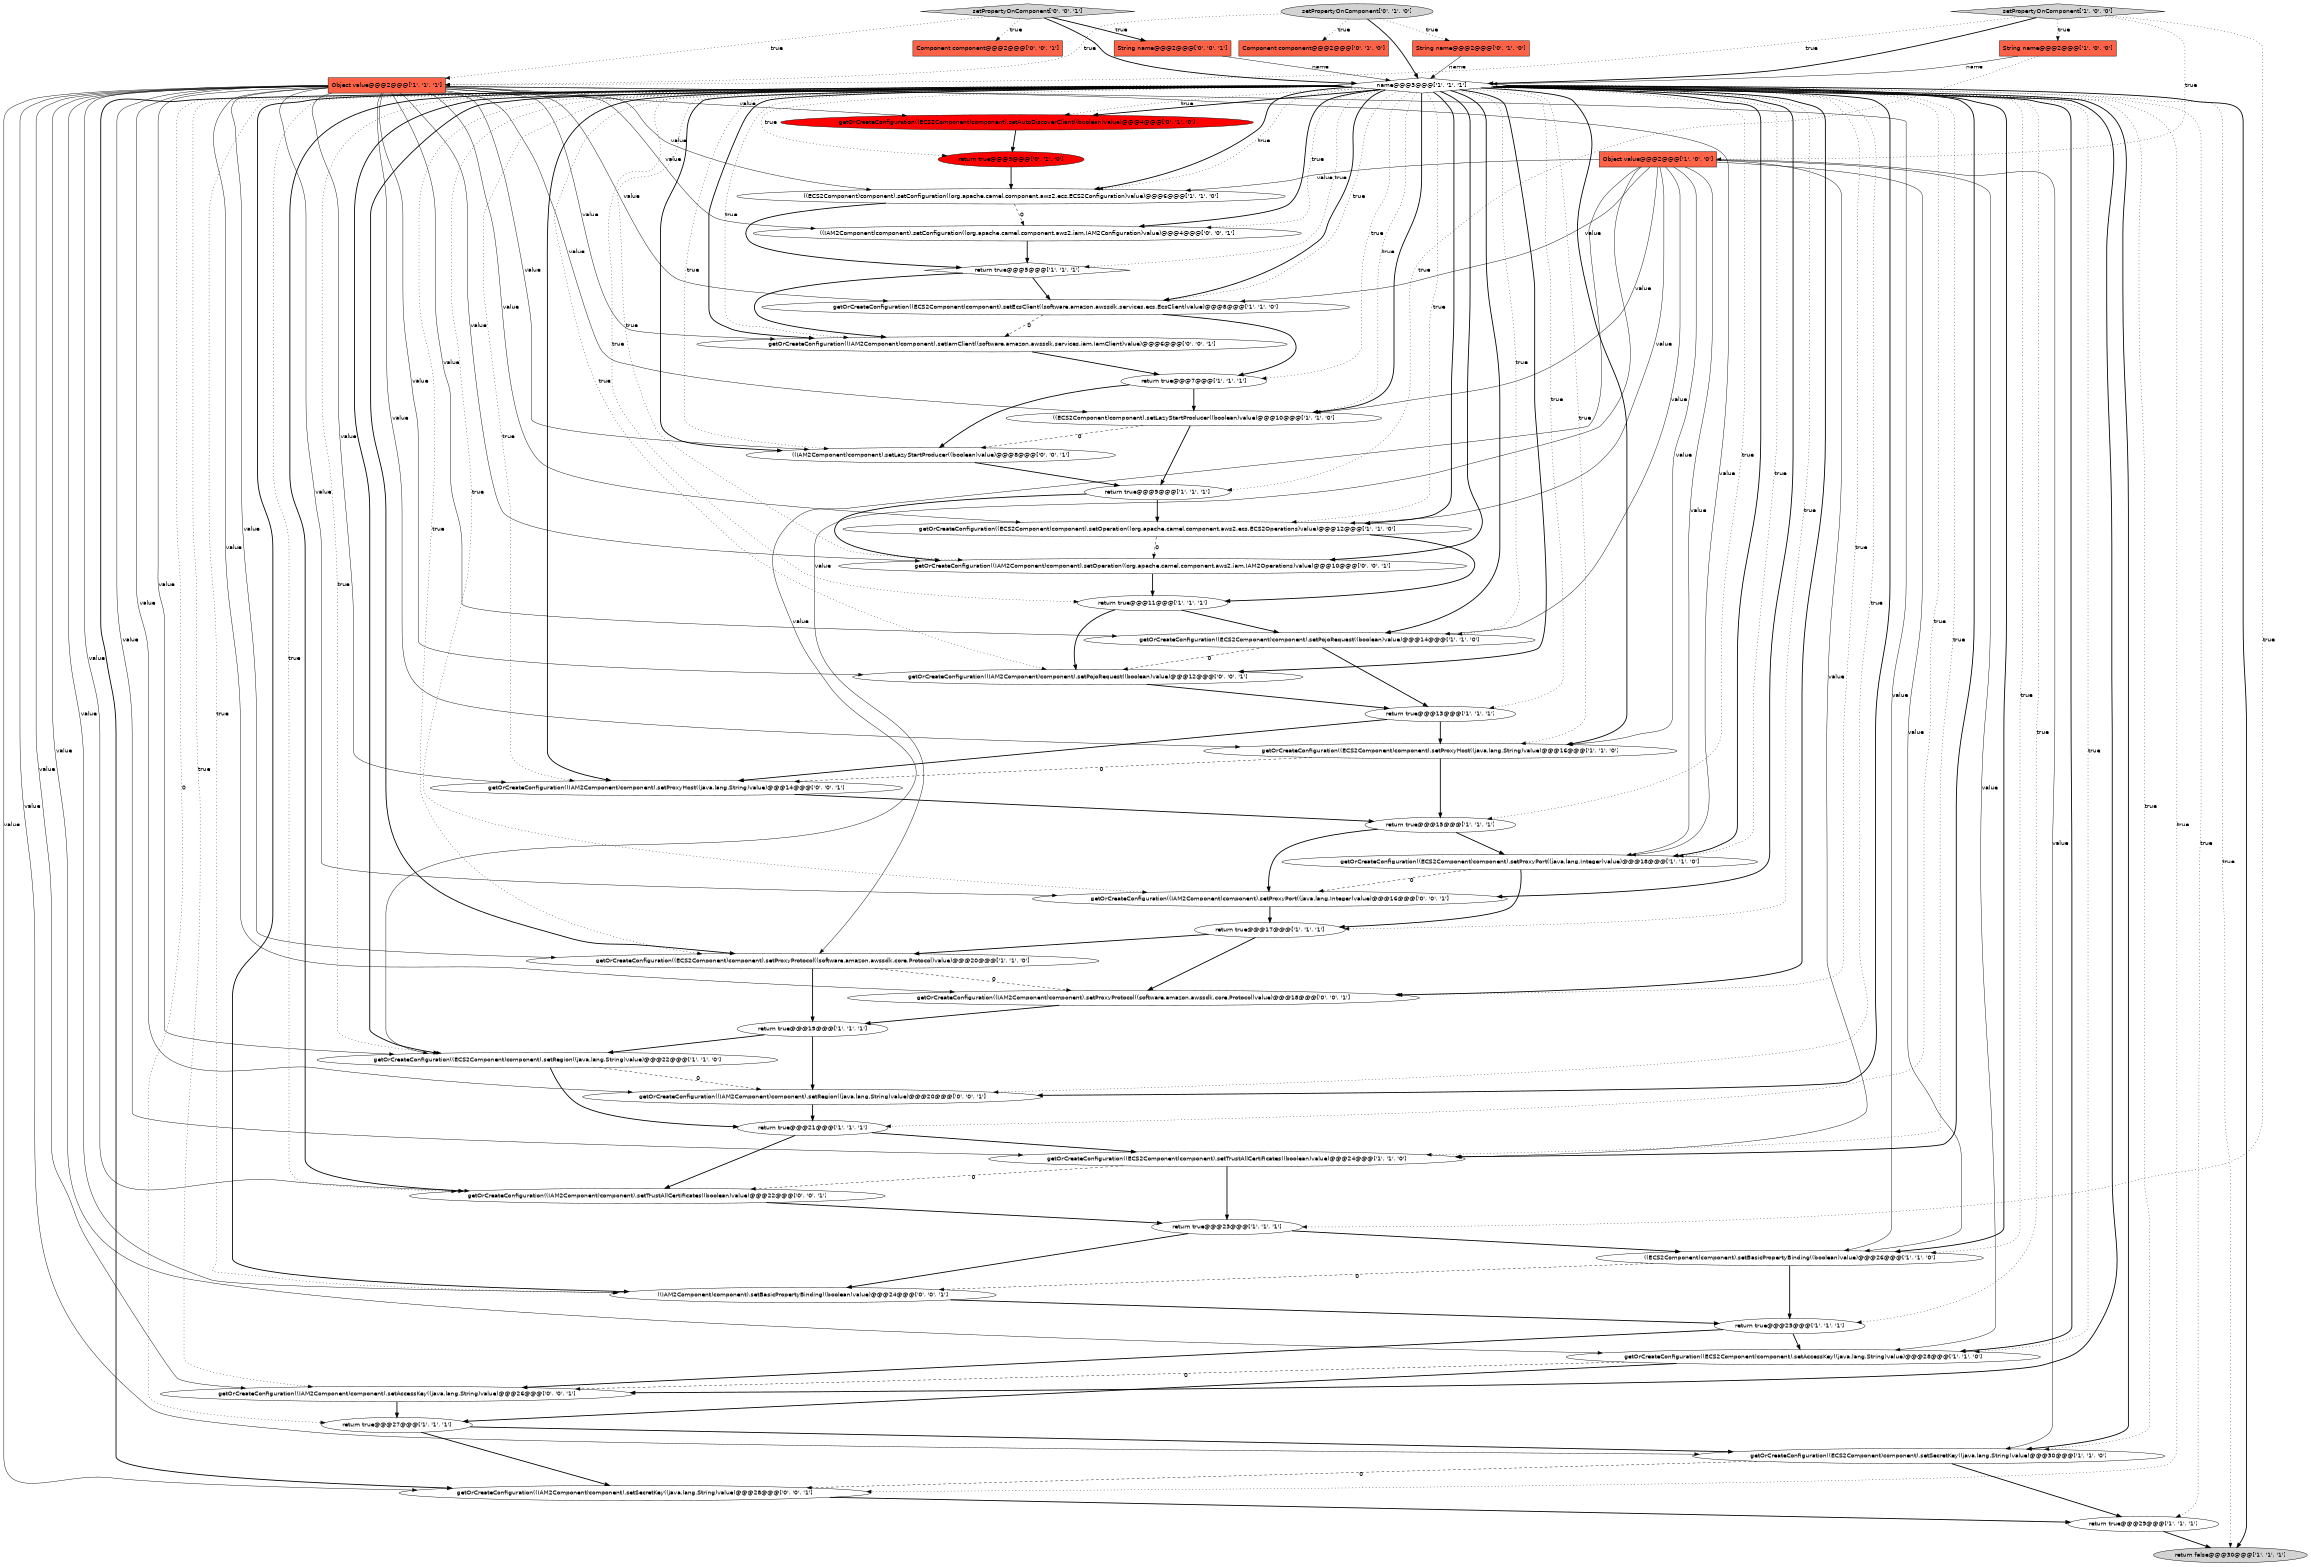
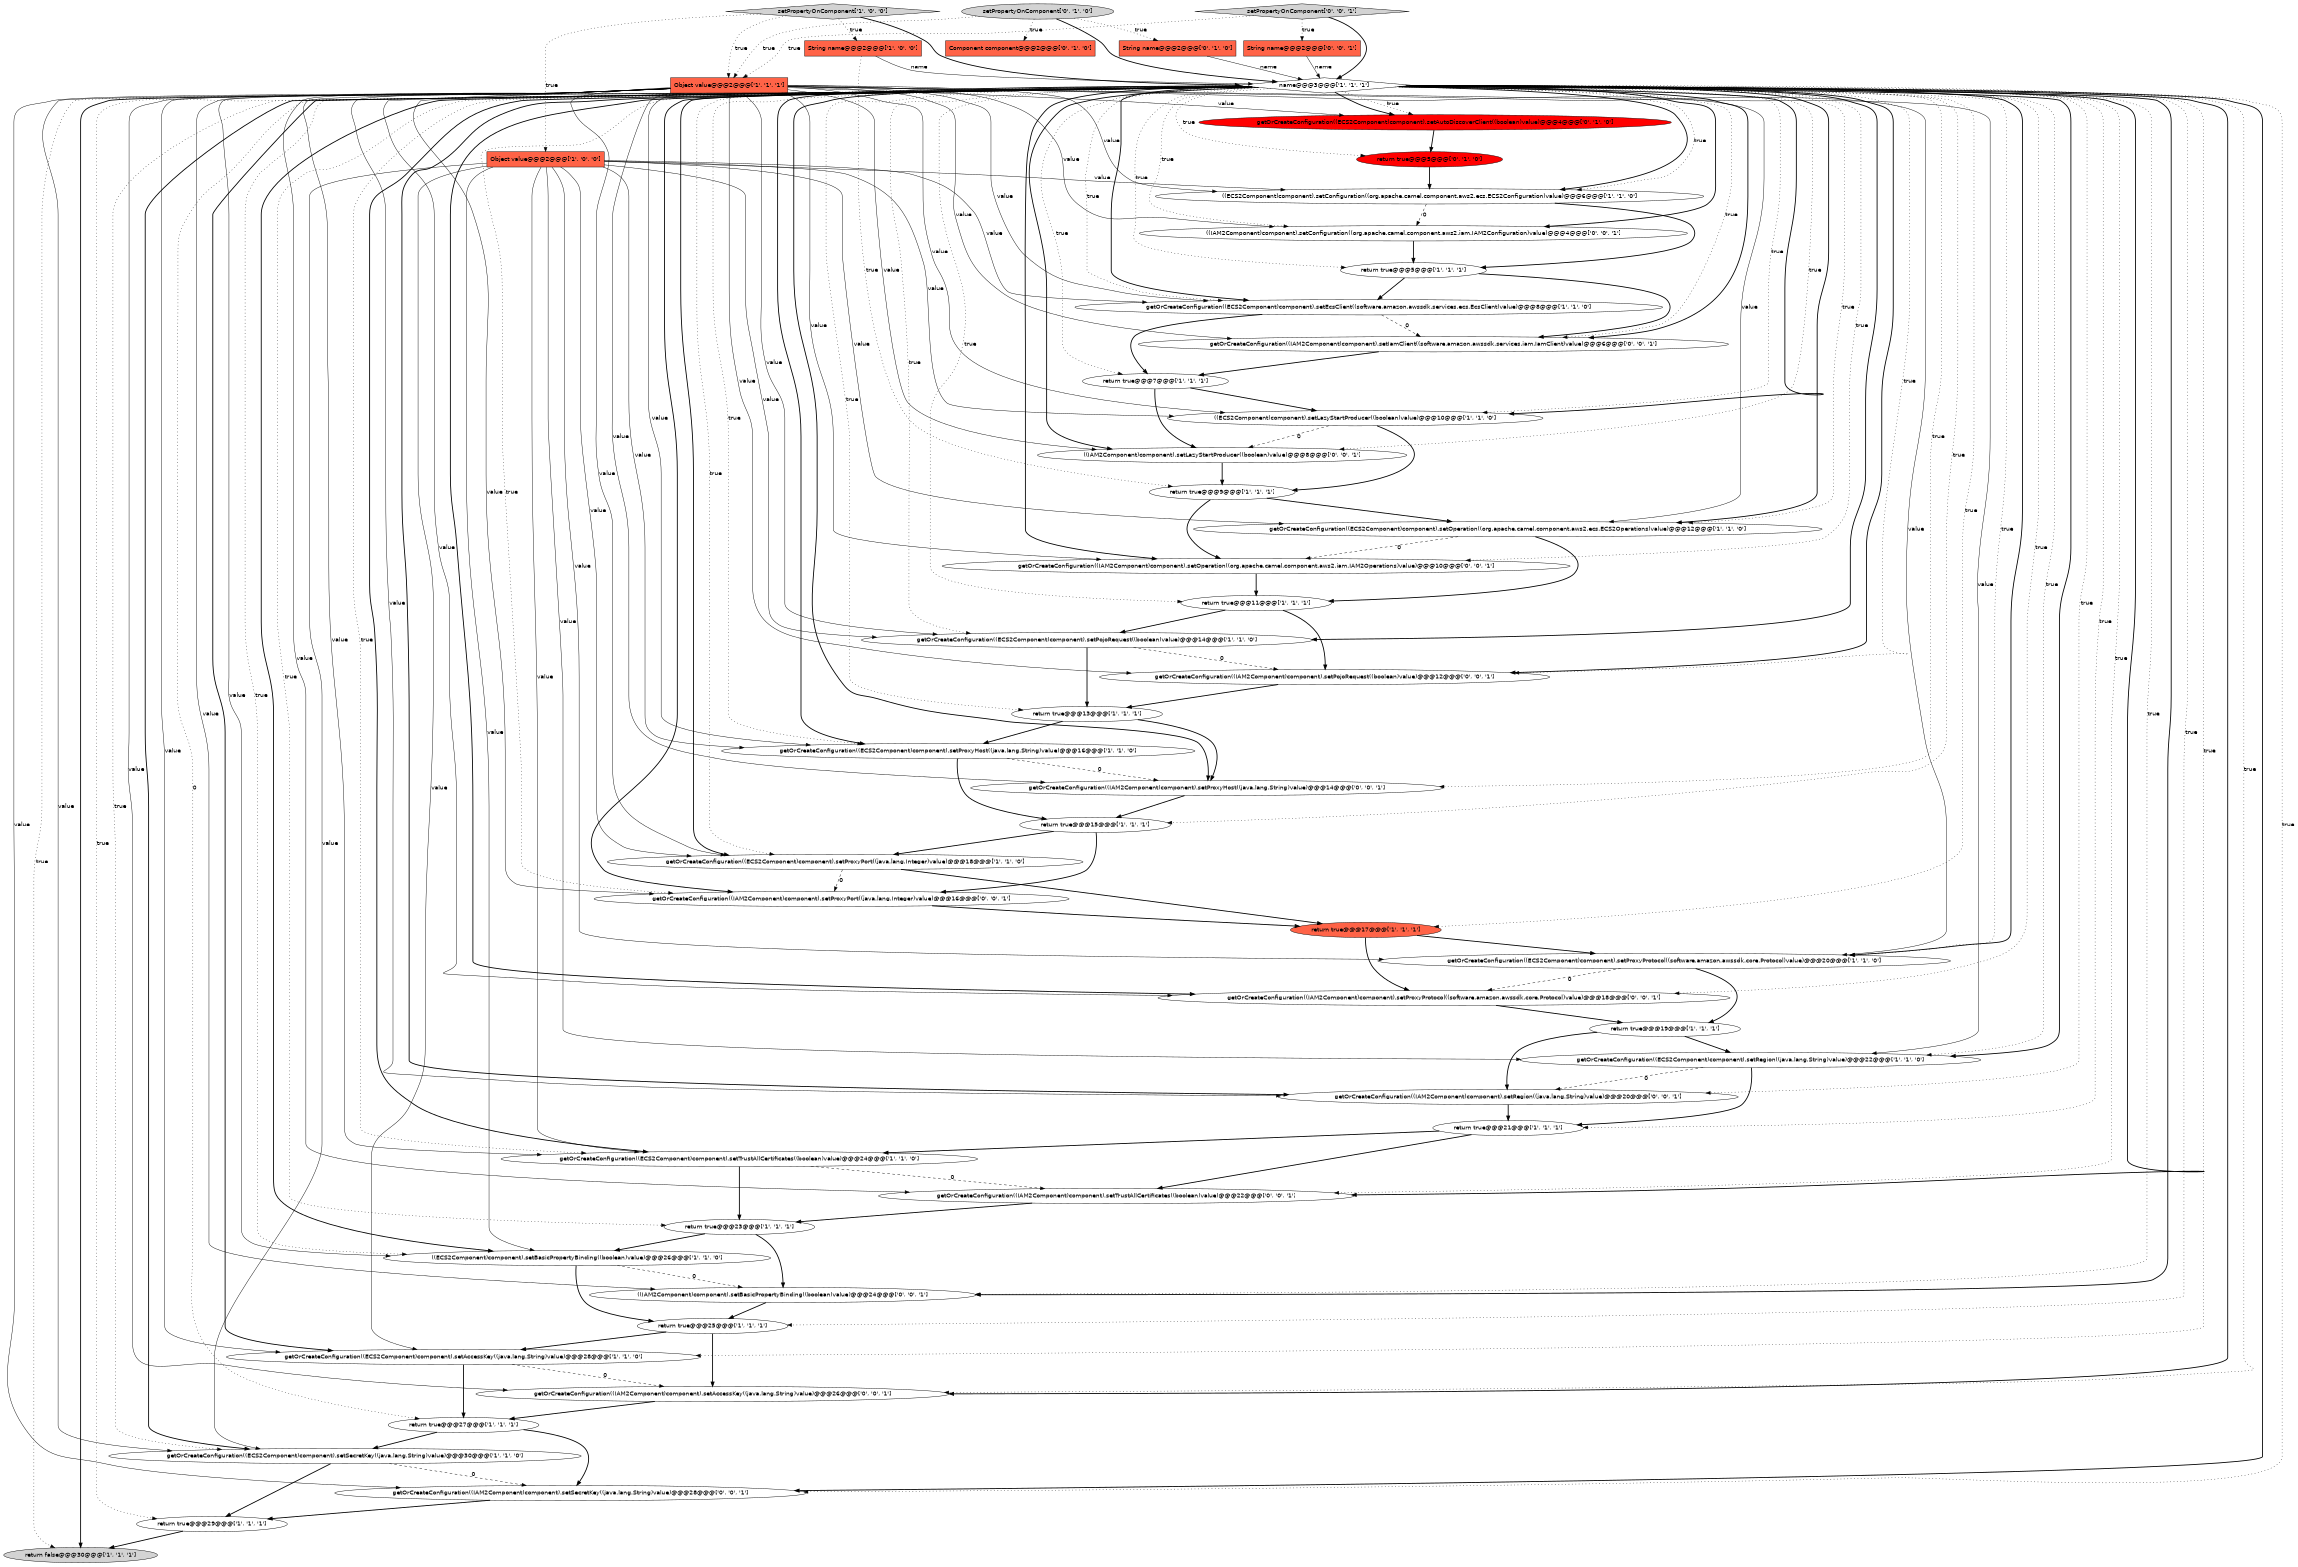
(1092, 27) -> (1302, 28)
(988, 48) -> none
(1027, 270) -> (1413, 270)
(1270, 930) -> (1366, 930)
(2263, 995) -> (277, 385)
